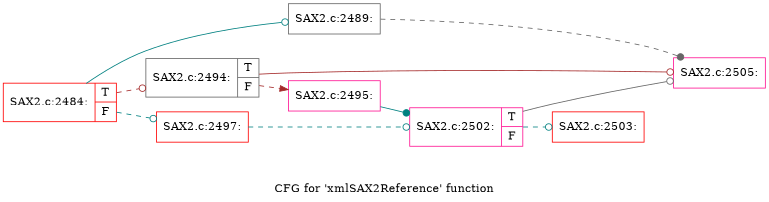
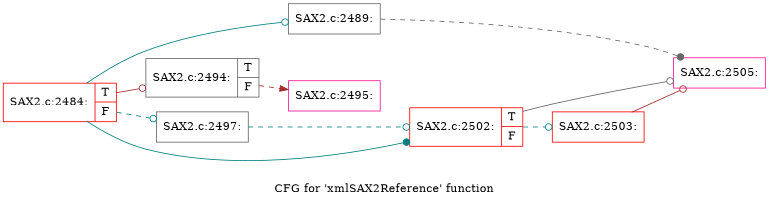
(463, 71) -> (656, 101)
(128, 91) -> (128, 91)
(392, 109) -> (242, 160)
(202, 127) -> (202, 127)
(466, 127) -> (466, 127)
